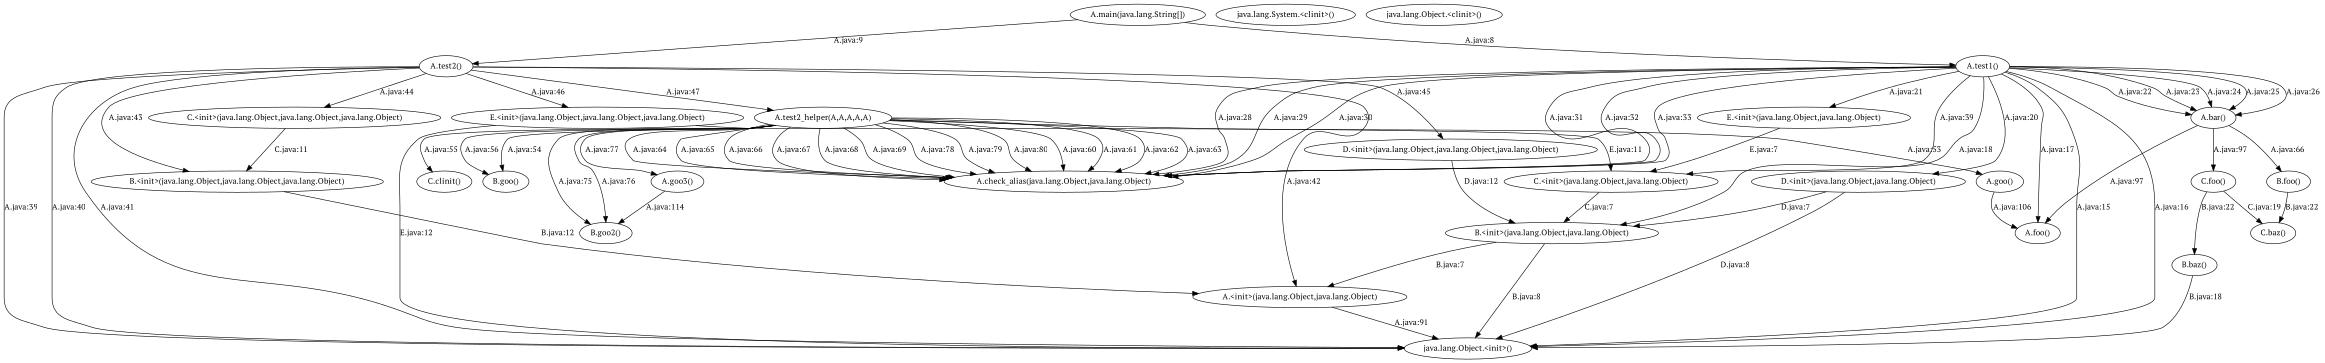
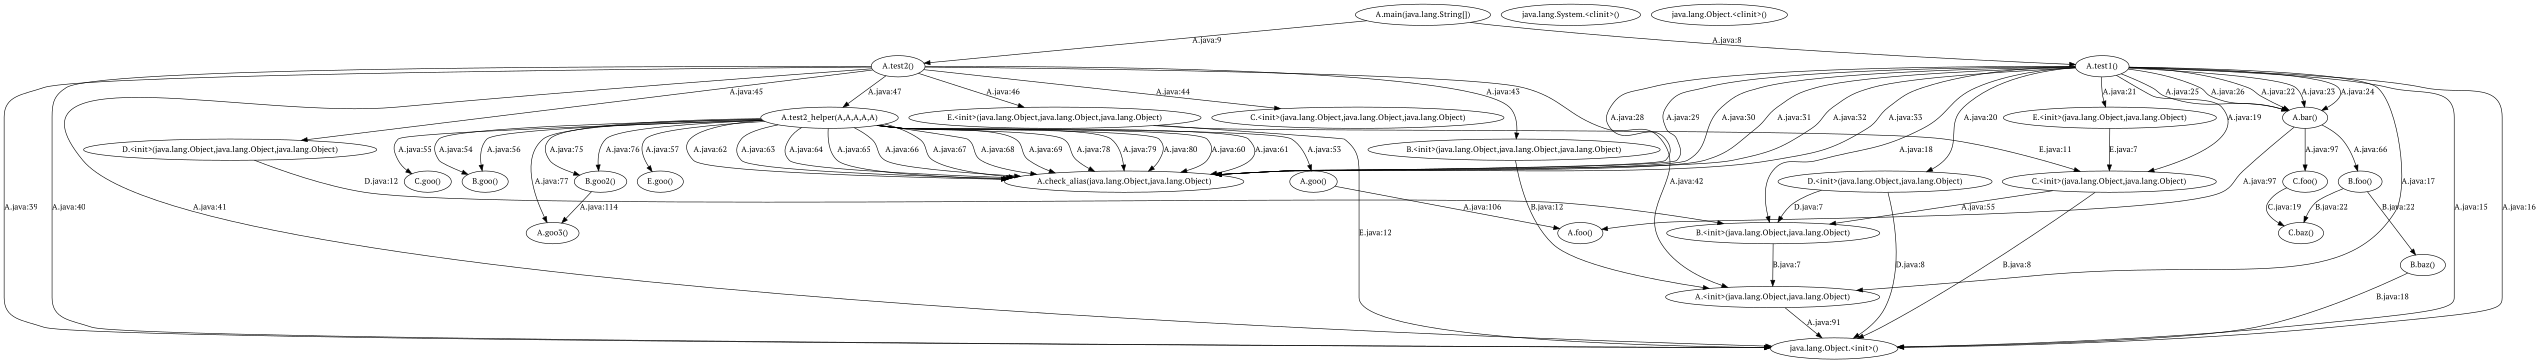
(1957, 118) -> (2245, 118)
(2041, 135) -> (2327, 259)
(268, 148) -> none
(444, 182) -> (428, 182)
none -> (660, 182)
(644, 206) -> (579, 205)
(1599, 207) -> (1979, 207)
(2198, 219) -> (2391, 222)
(1512, 288) -> (1982, 268)
